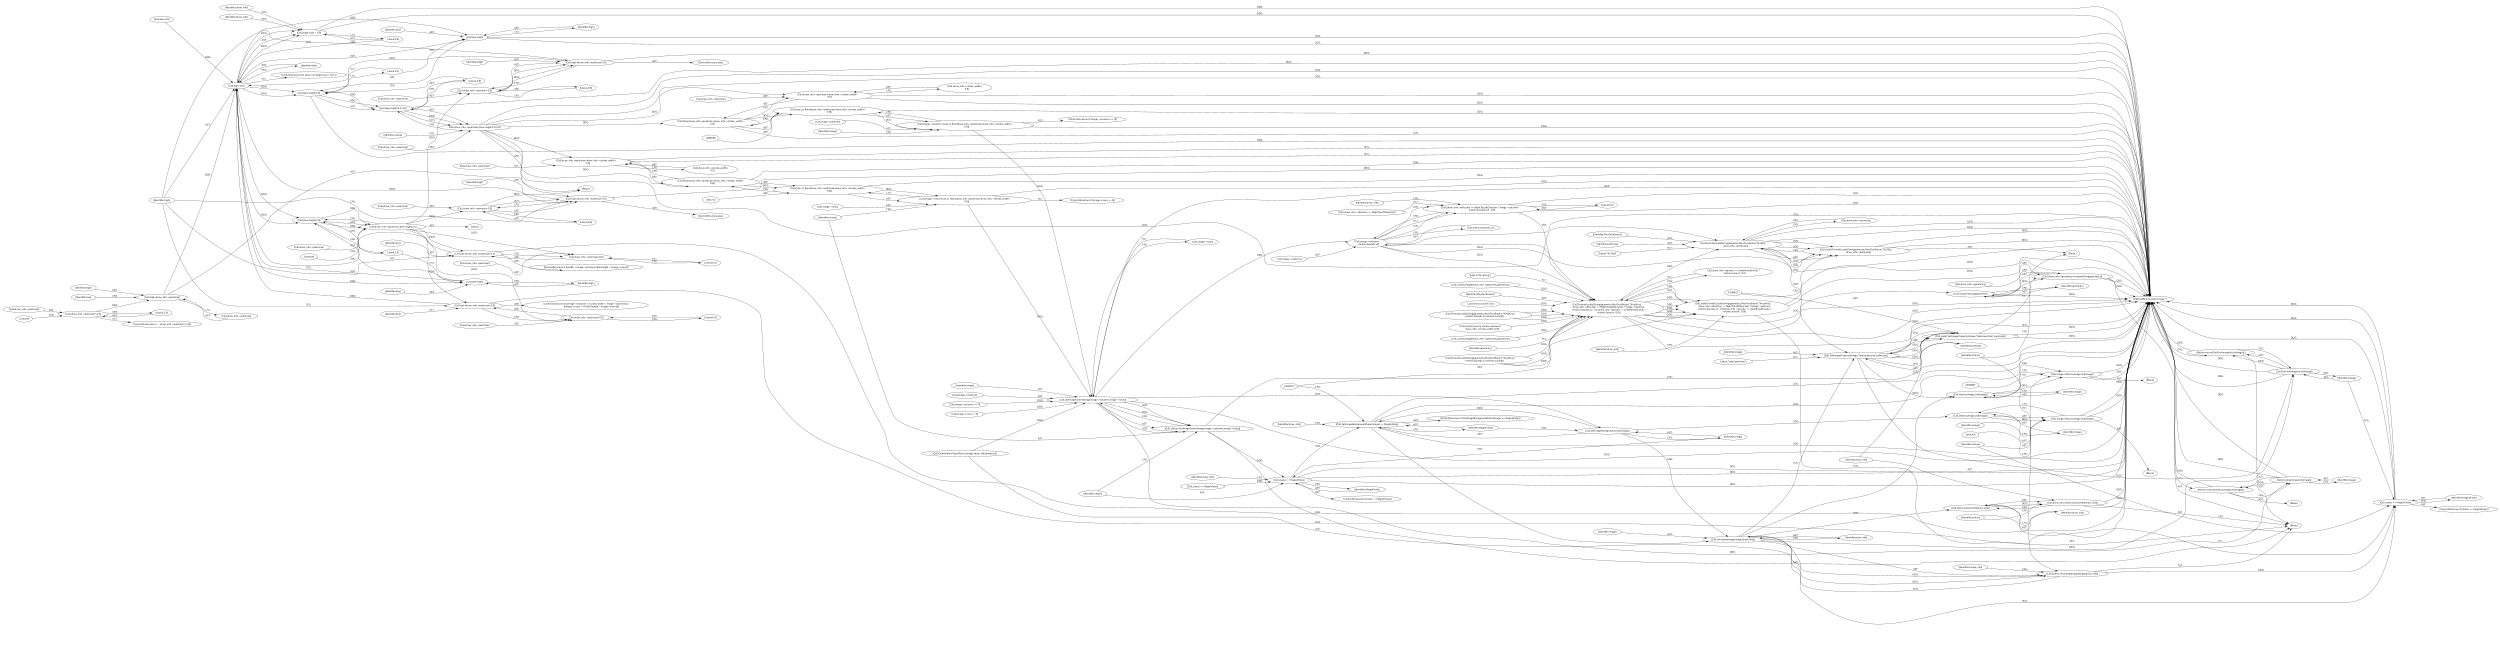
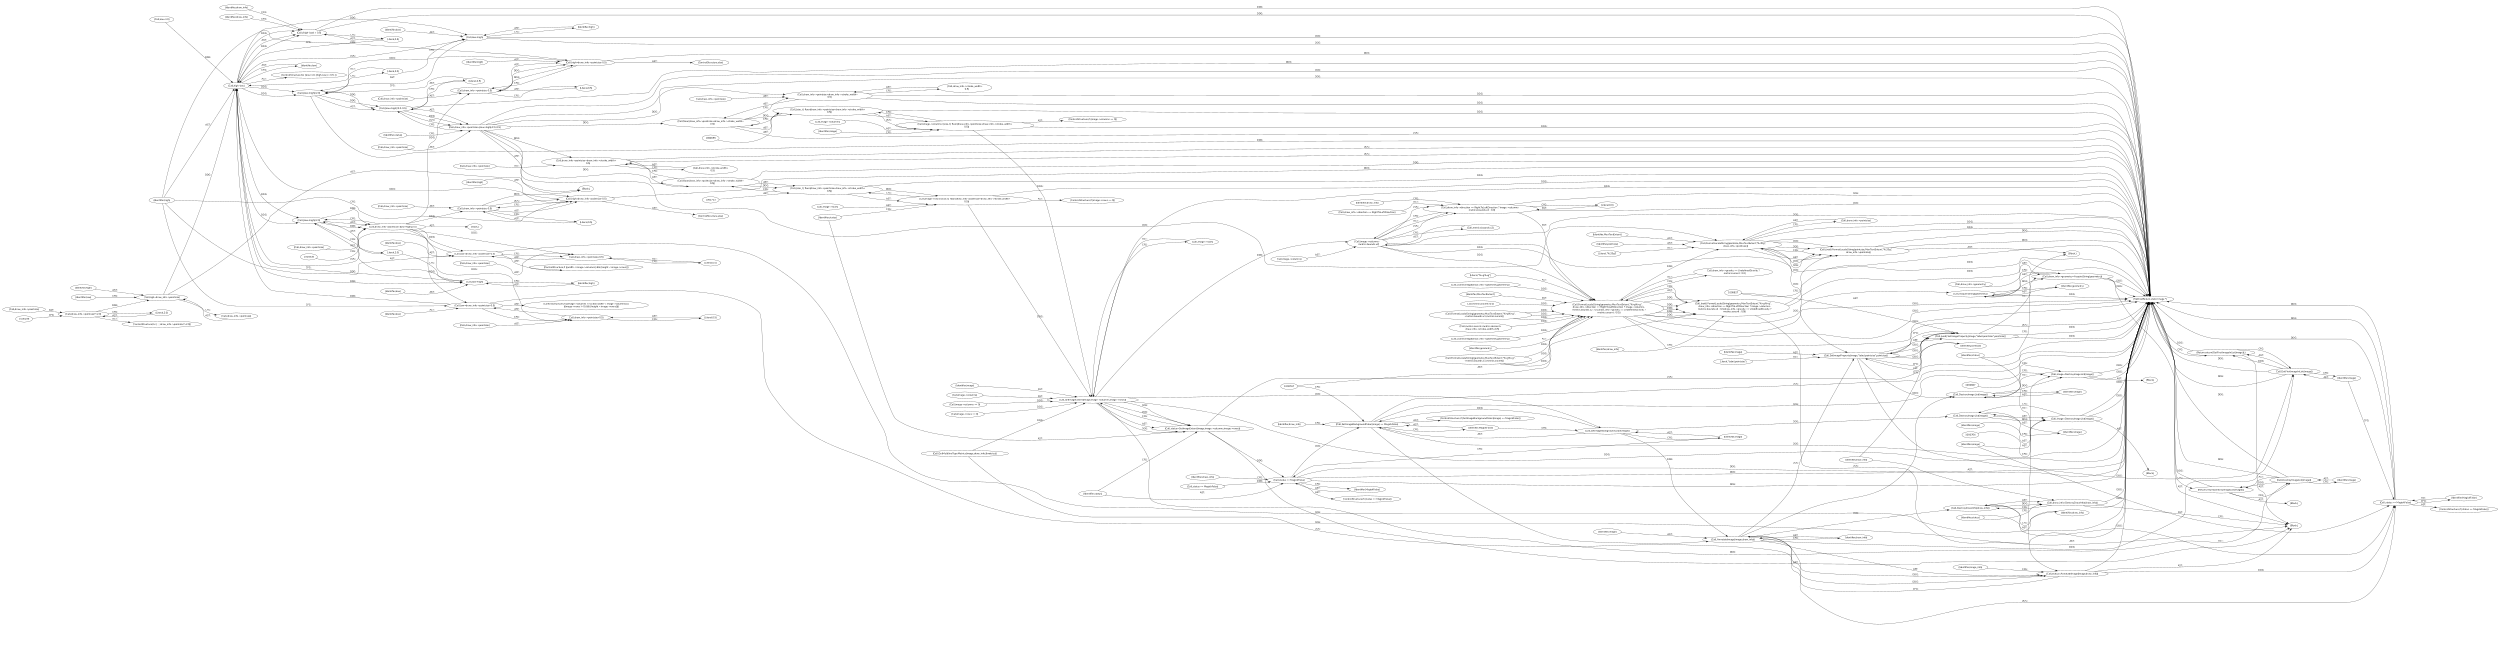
none -> (2124, 518)
